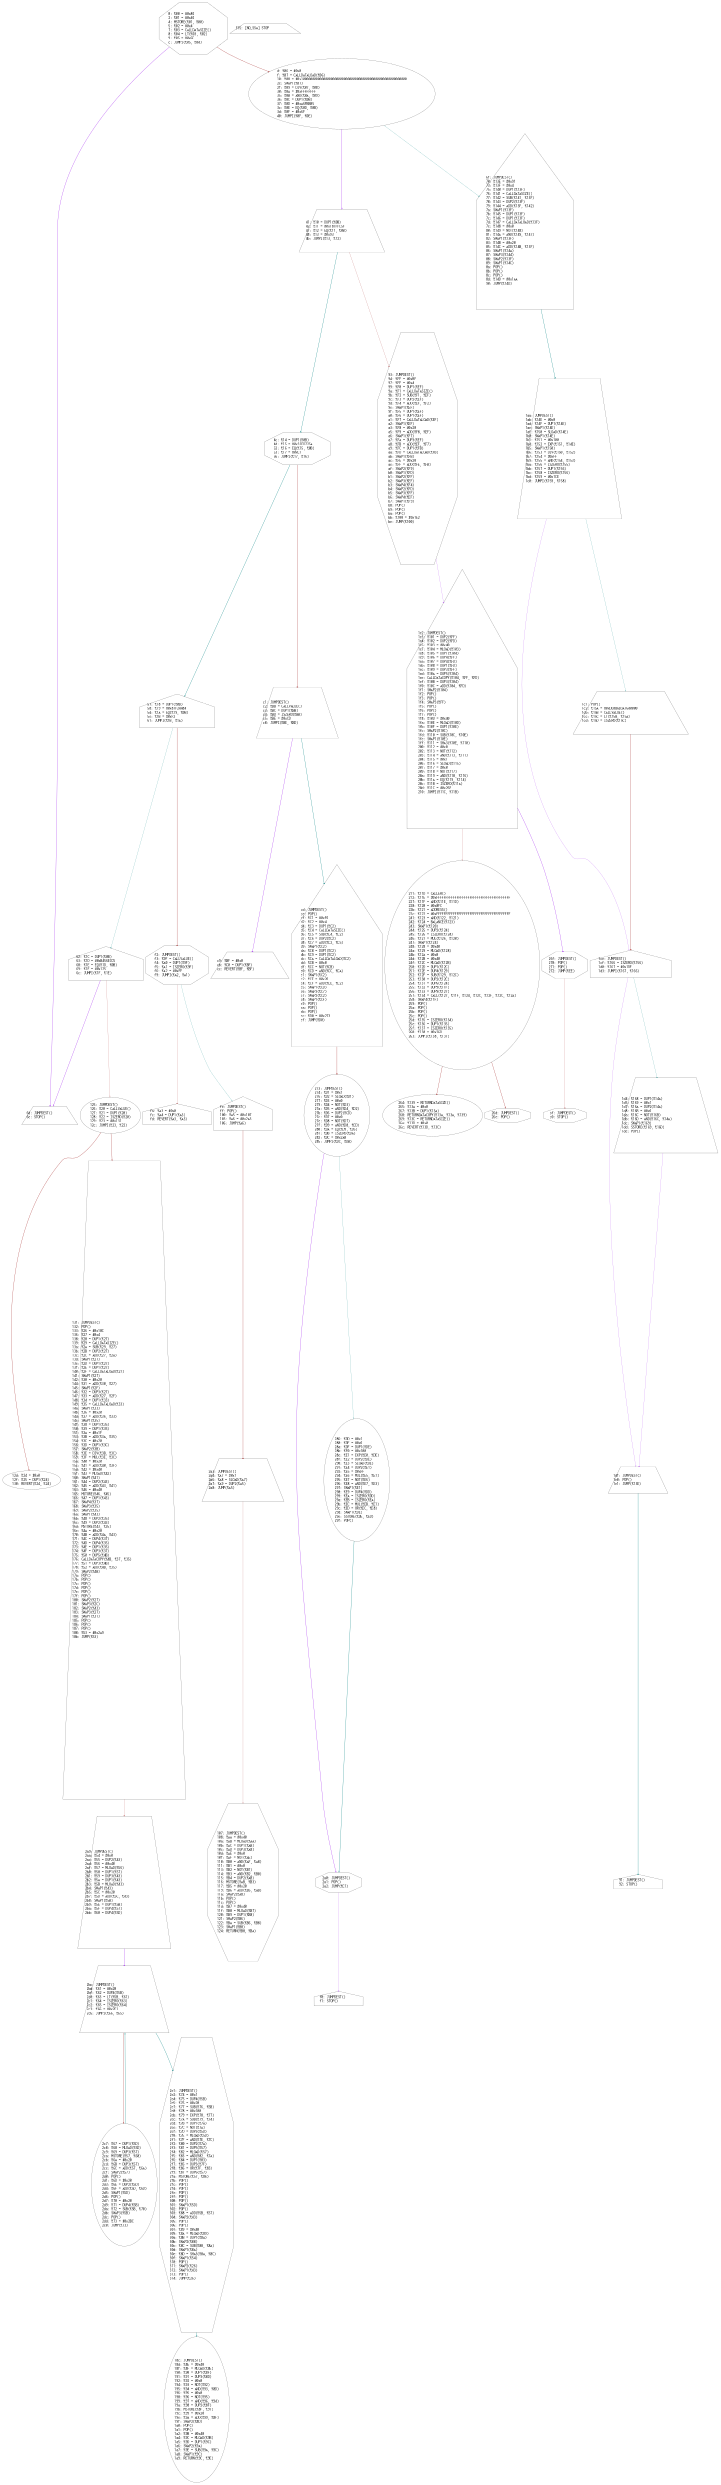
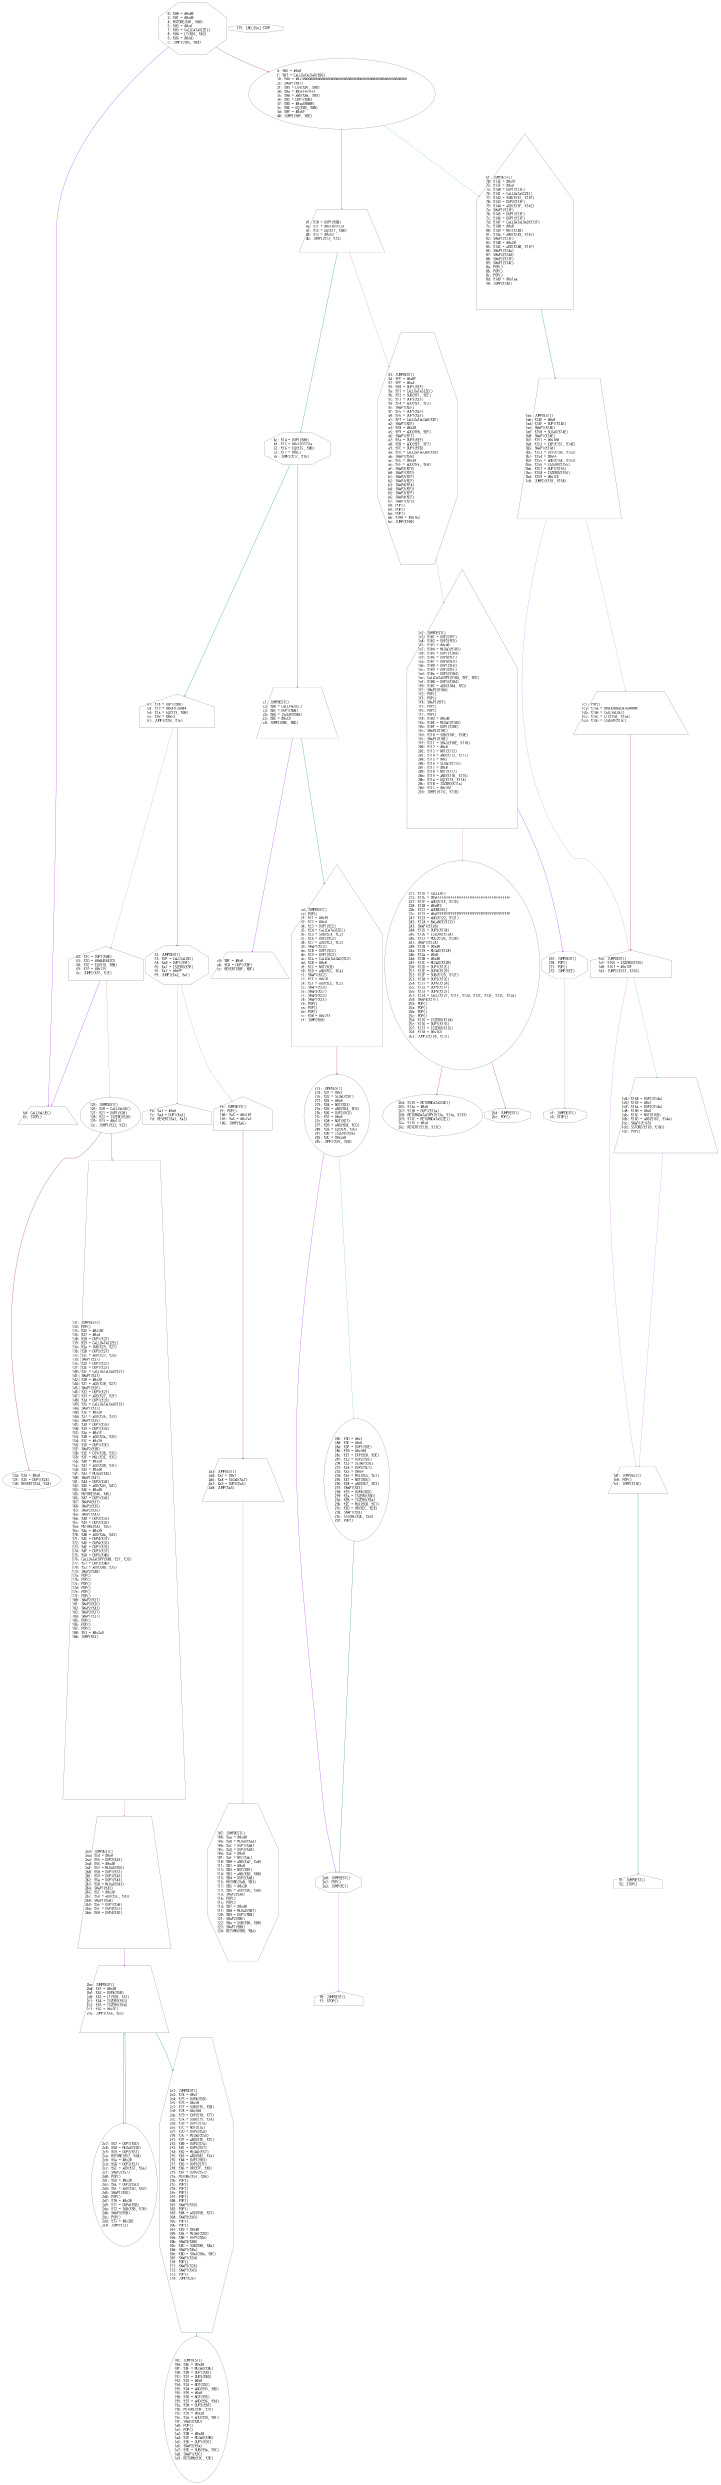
(265, 28) -> (256, 28)
(50, 1115) -> (48, 1115)
(638, 1684) -> (638, 1683)
